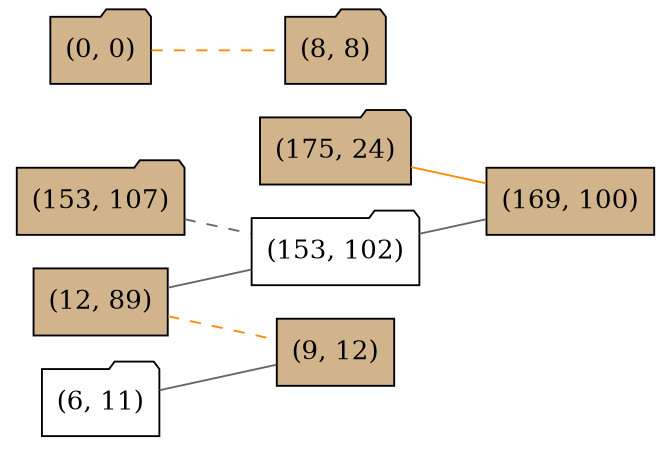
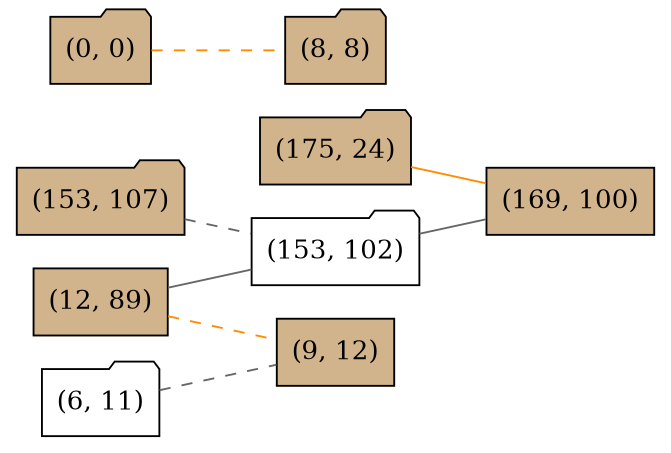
(218, 377) -> (218, 377)
